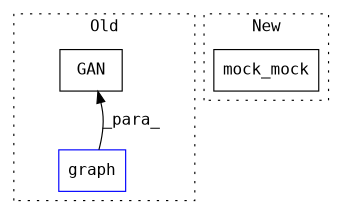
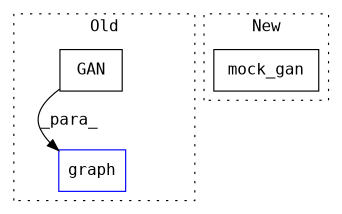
(266, 70) -> (266, 70)
(103, 126) -> (39, 114)
